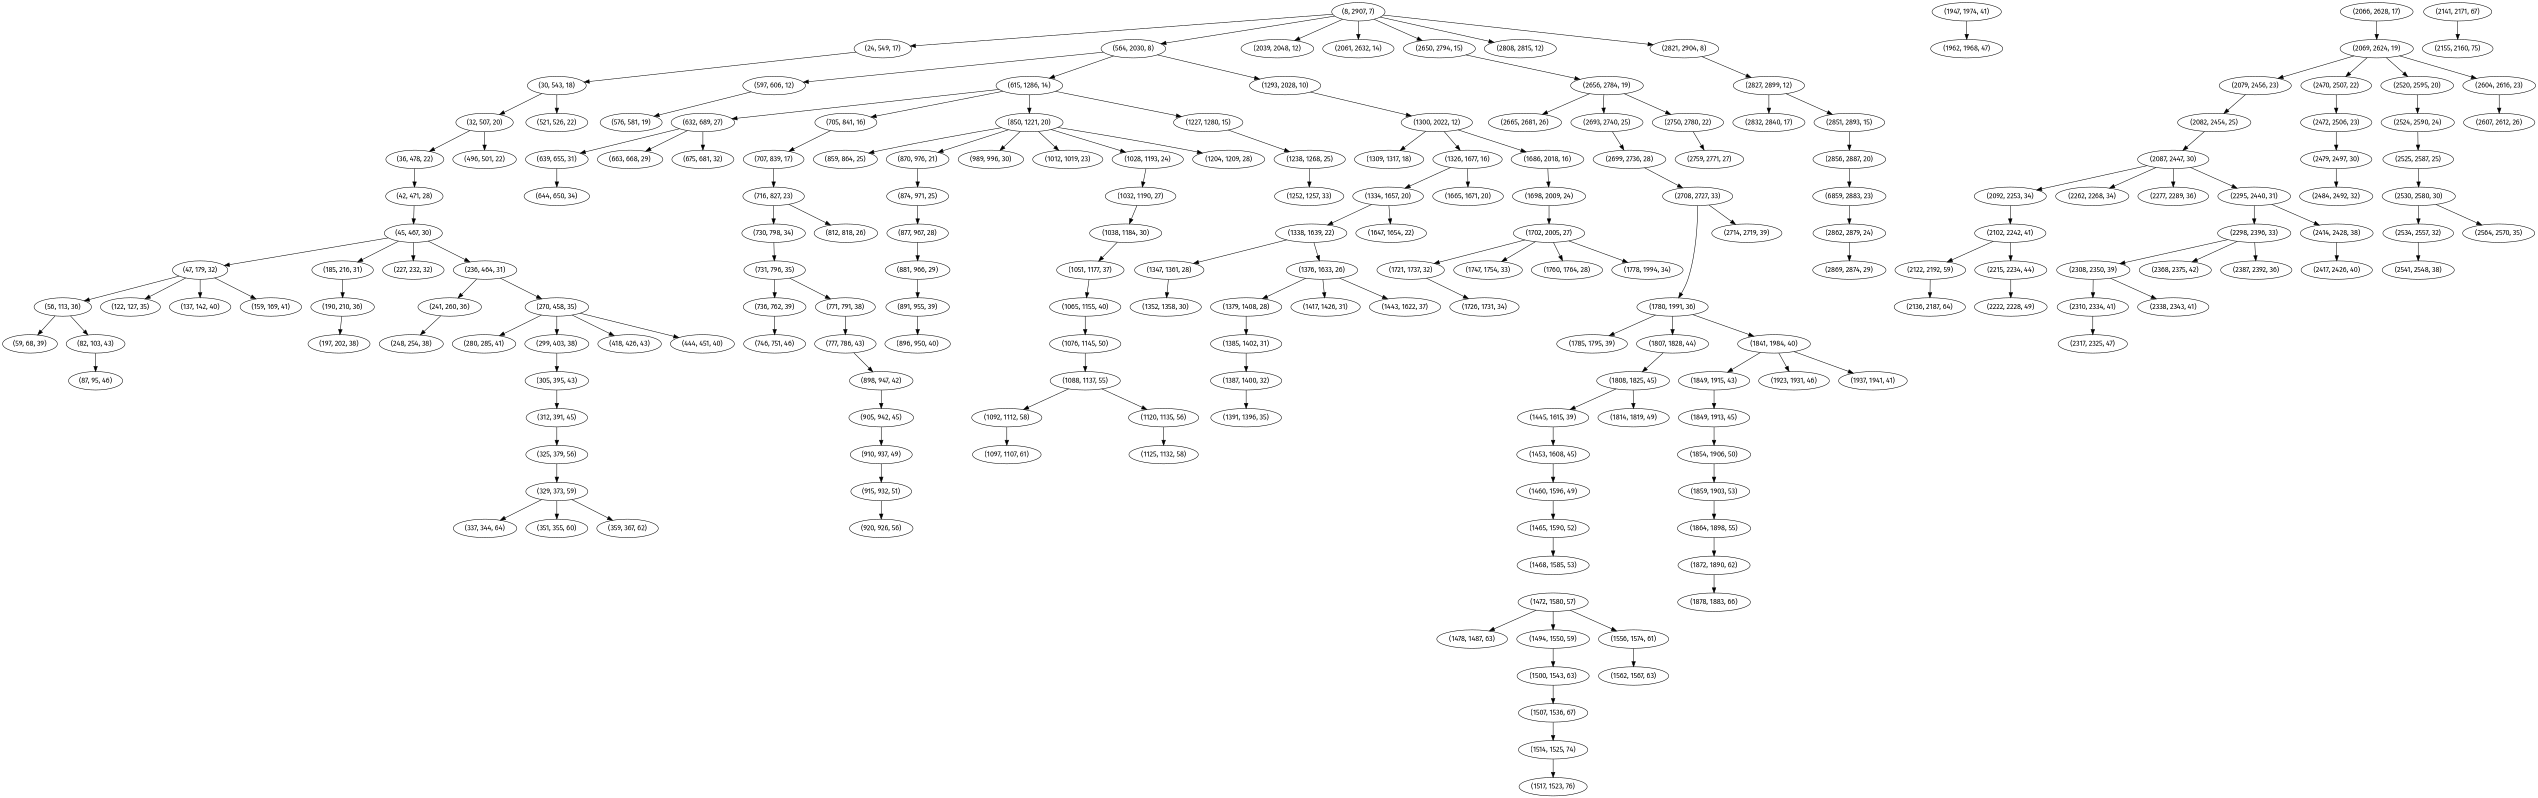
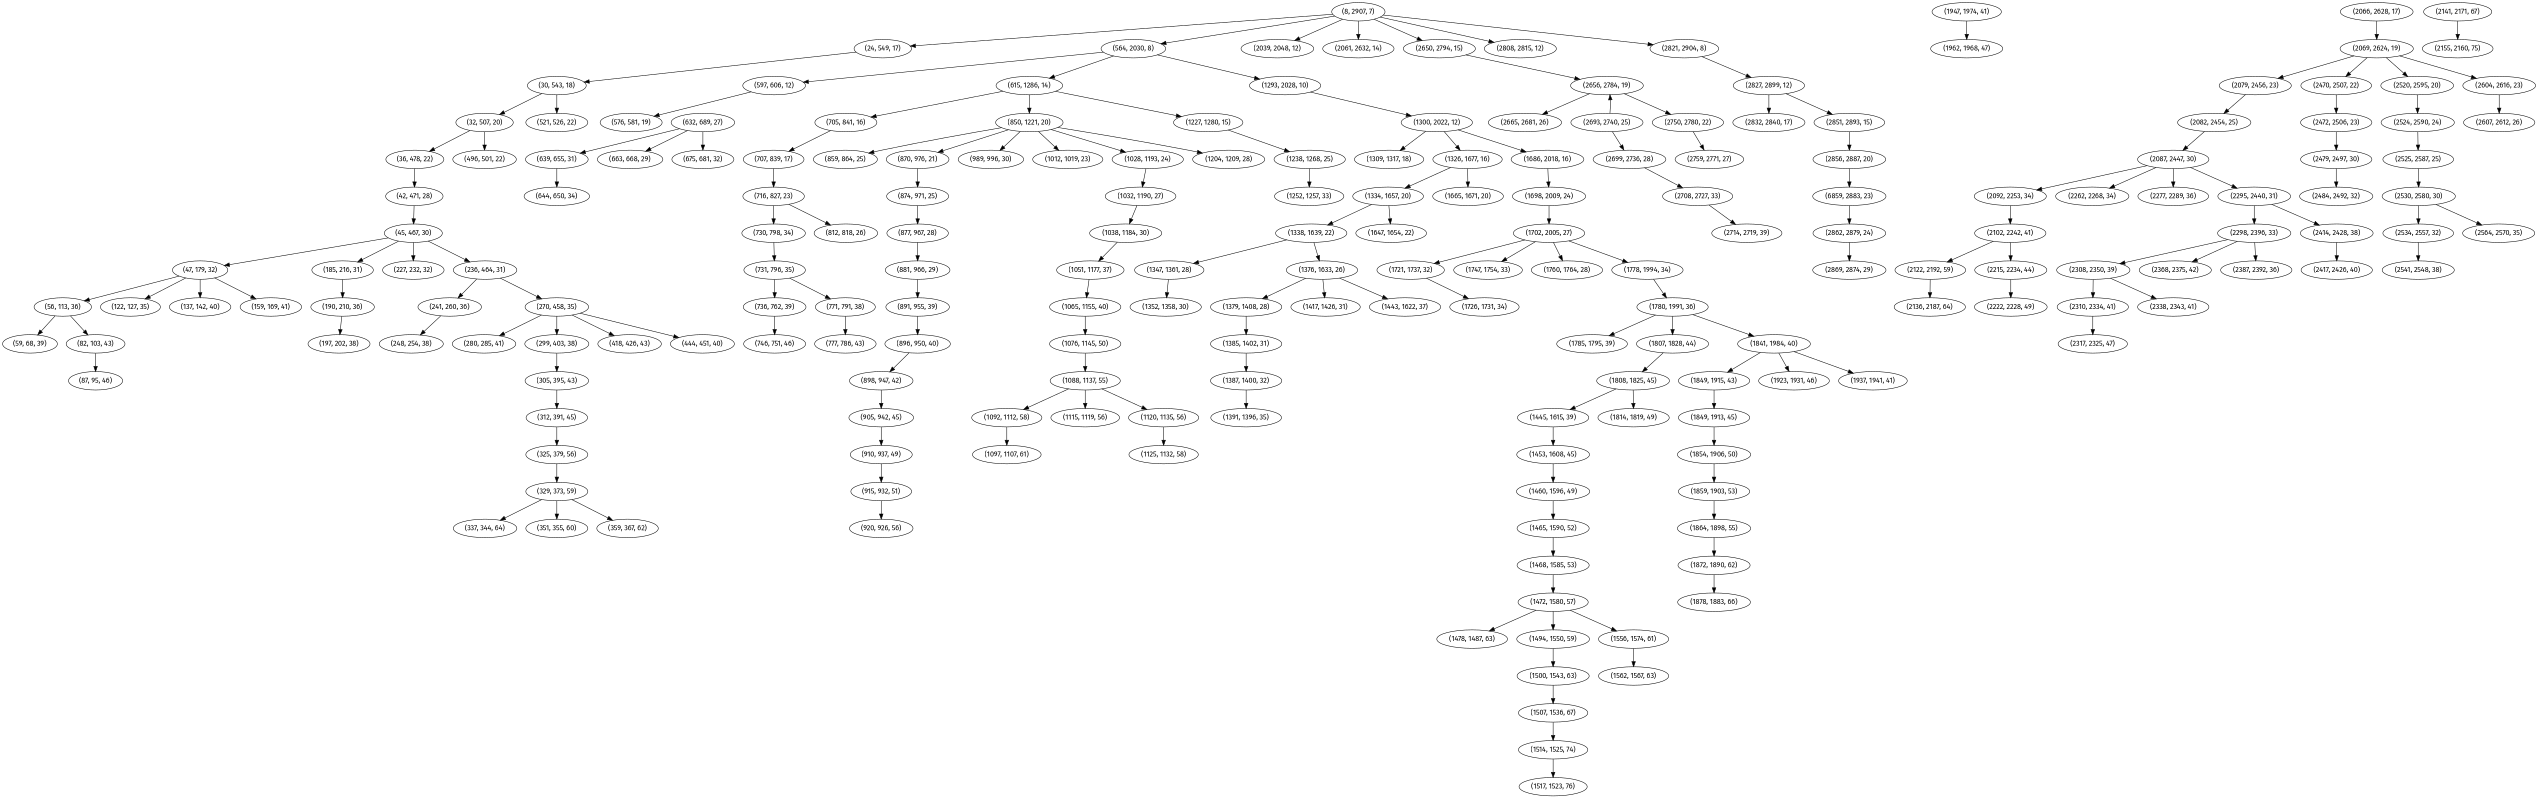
(1604, 101) -> (1610, 107)
(868, 104) -> none
(1694, 251) -> (1659, 286)
(862, 361) -> (901, 361)
none -> (1085, 418)
none -> (1553, 581)
